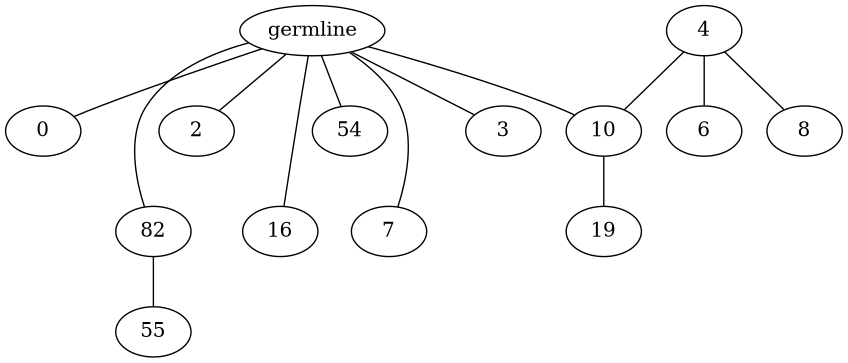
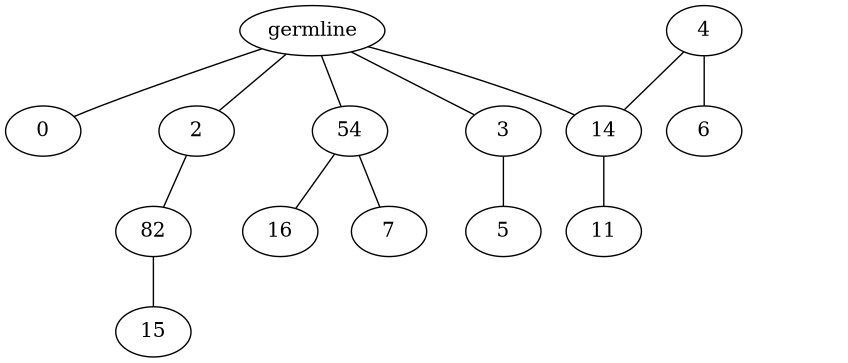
(152, 99) -> (175, 181)
(405, 120) -> (370, 181)
(296, 131) -> (315, 181)
(604, 131) -> (604, 131)
(805, 131) -> none
none -> (503, 231)
(604, 231) -> (604, 231)
(153, 332) -> (153, 332)
